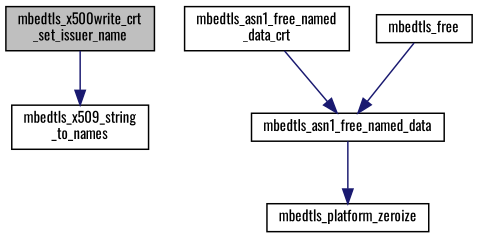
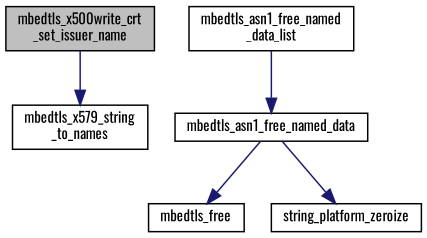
(267, 29) -> (271, 29)
(391, 72) -> (239, 167)
(80, 127) -> (80, 127)
(348, 218) -> (346, 218)
